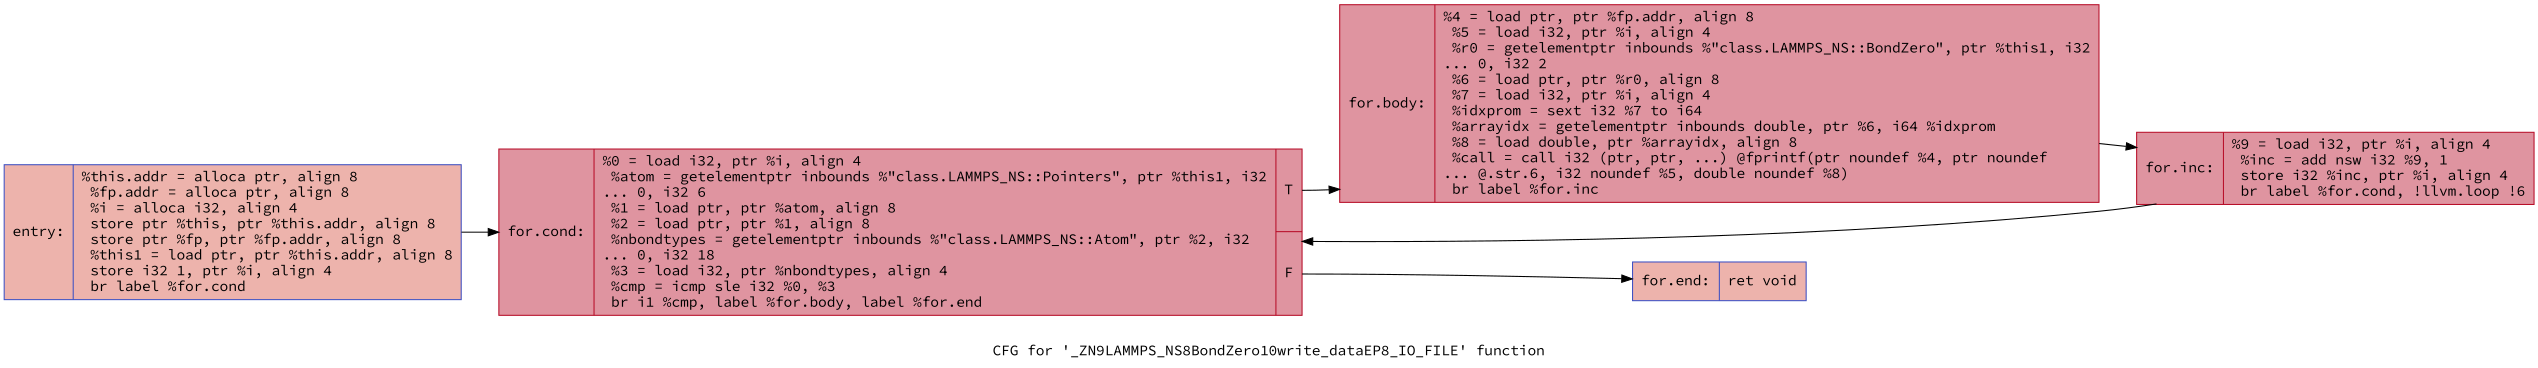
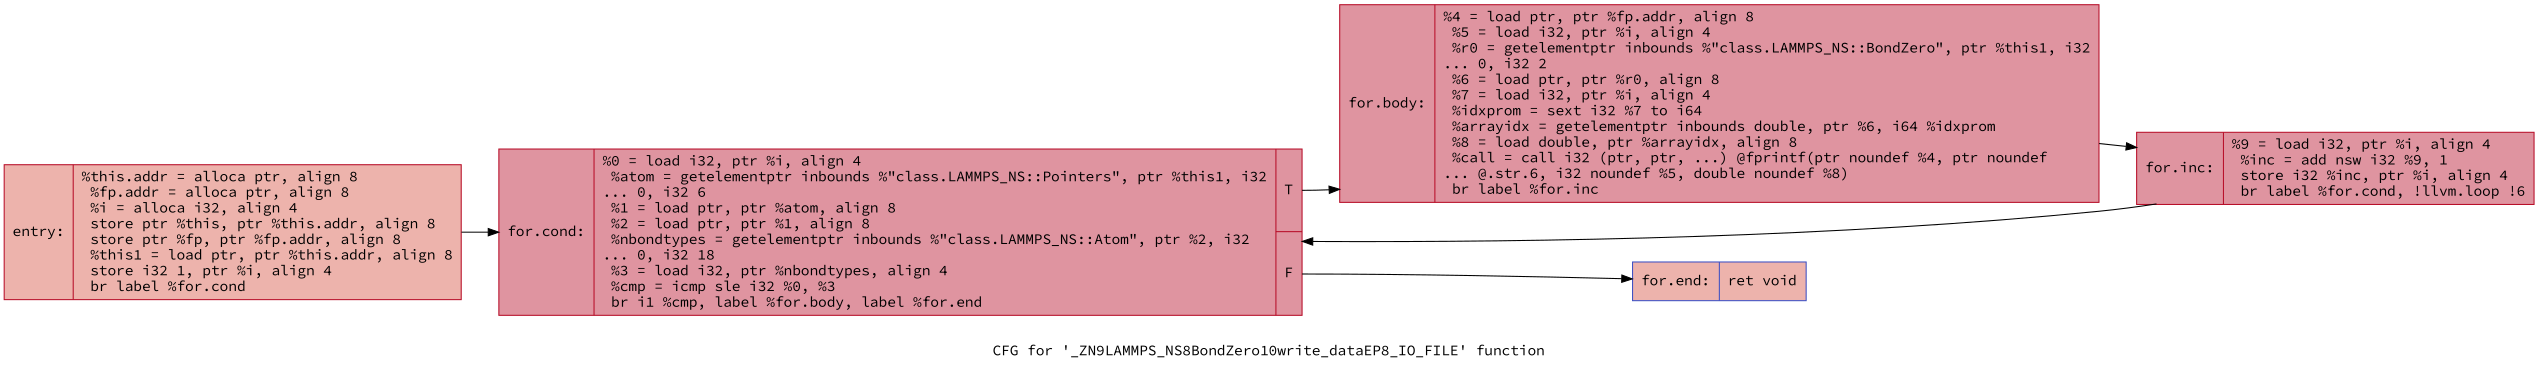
(233, 232) -> (233, 232)
